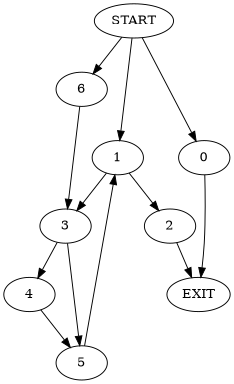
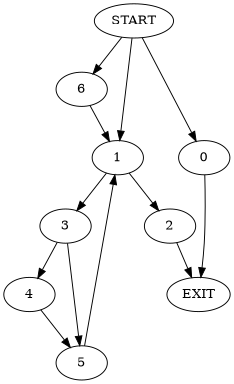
(74, 153) -> (97, 119)
